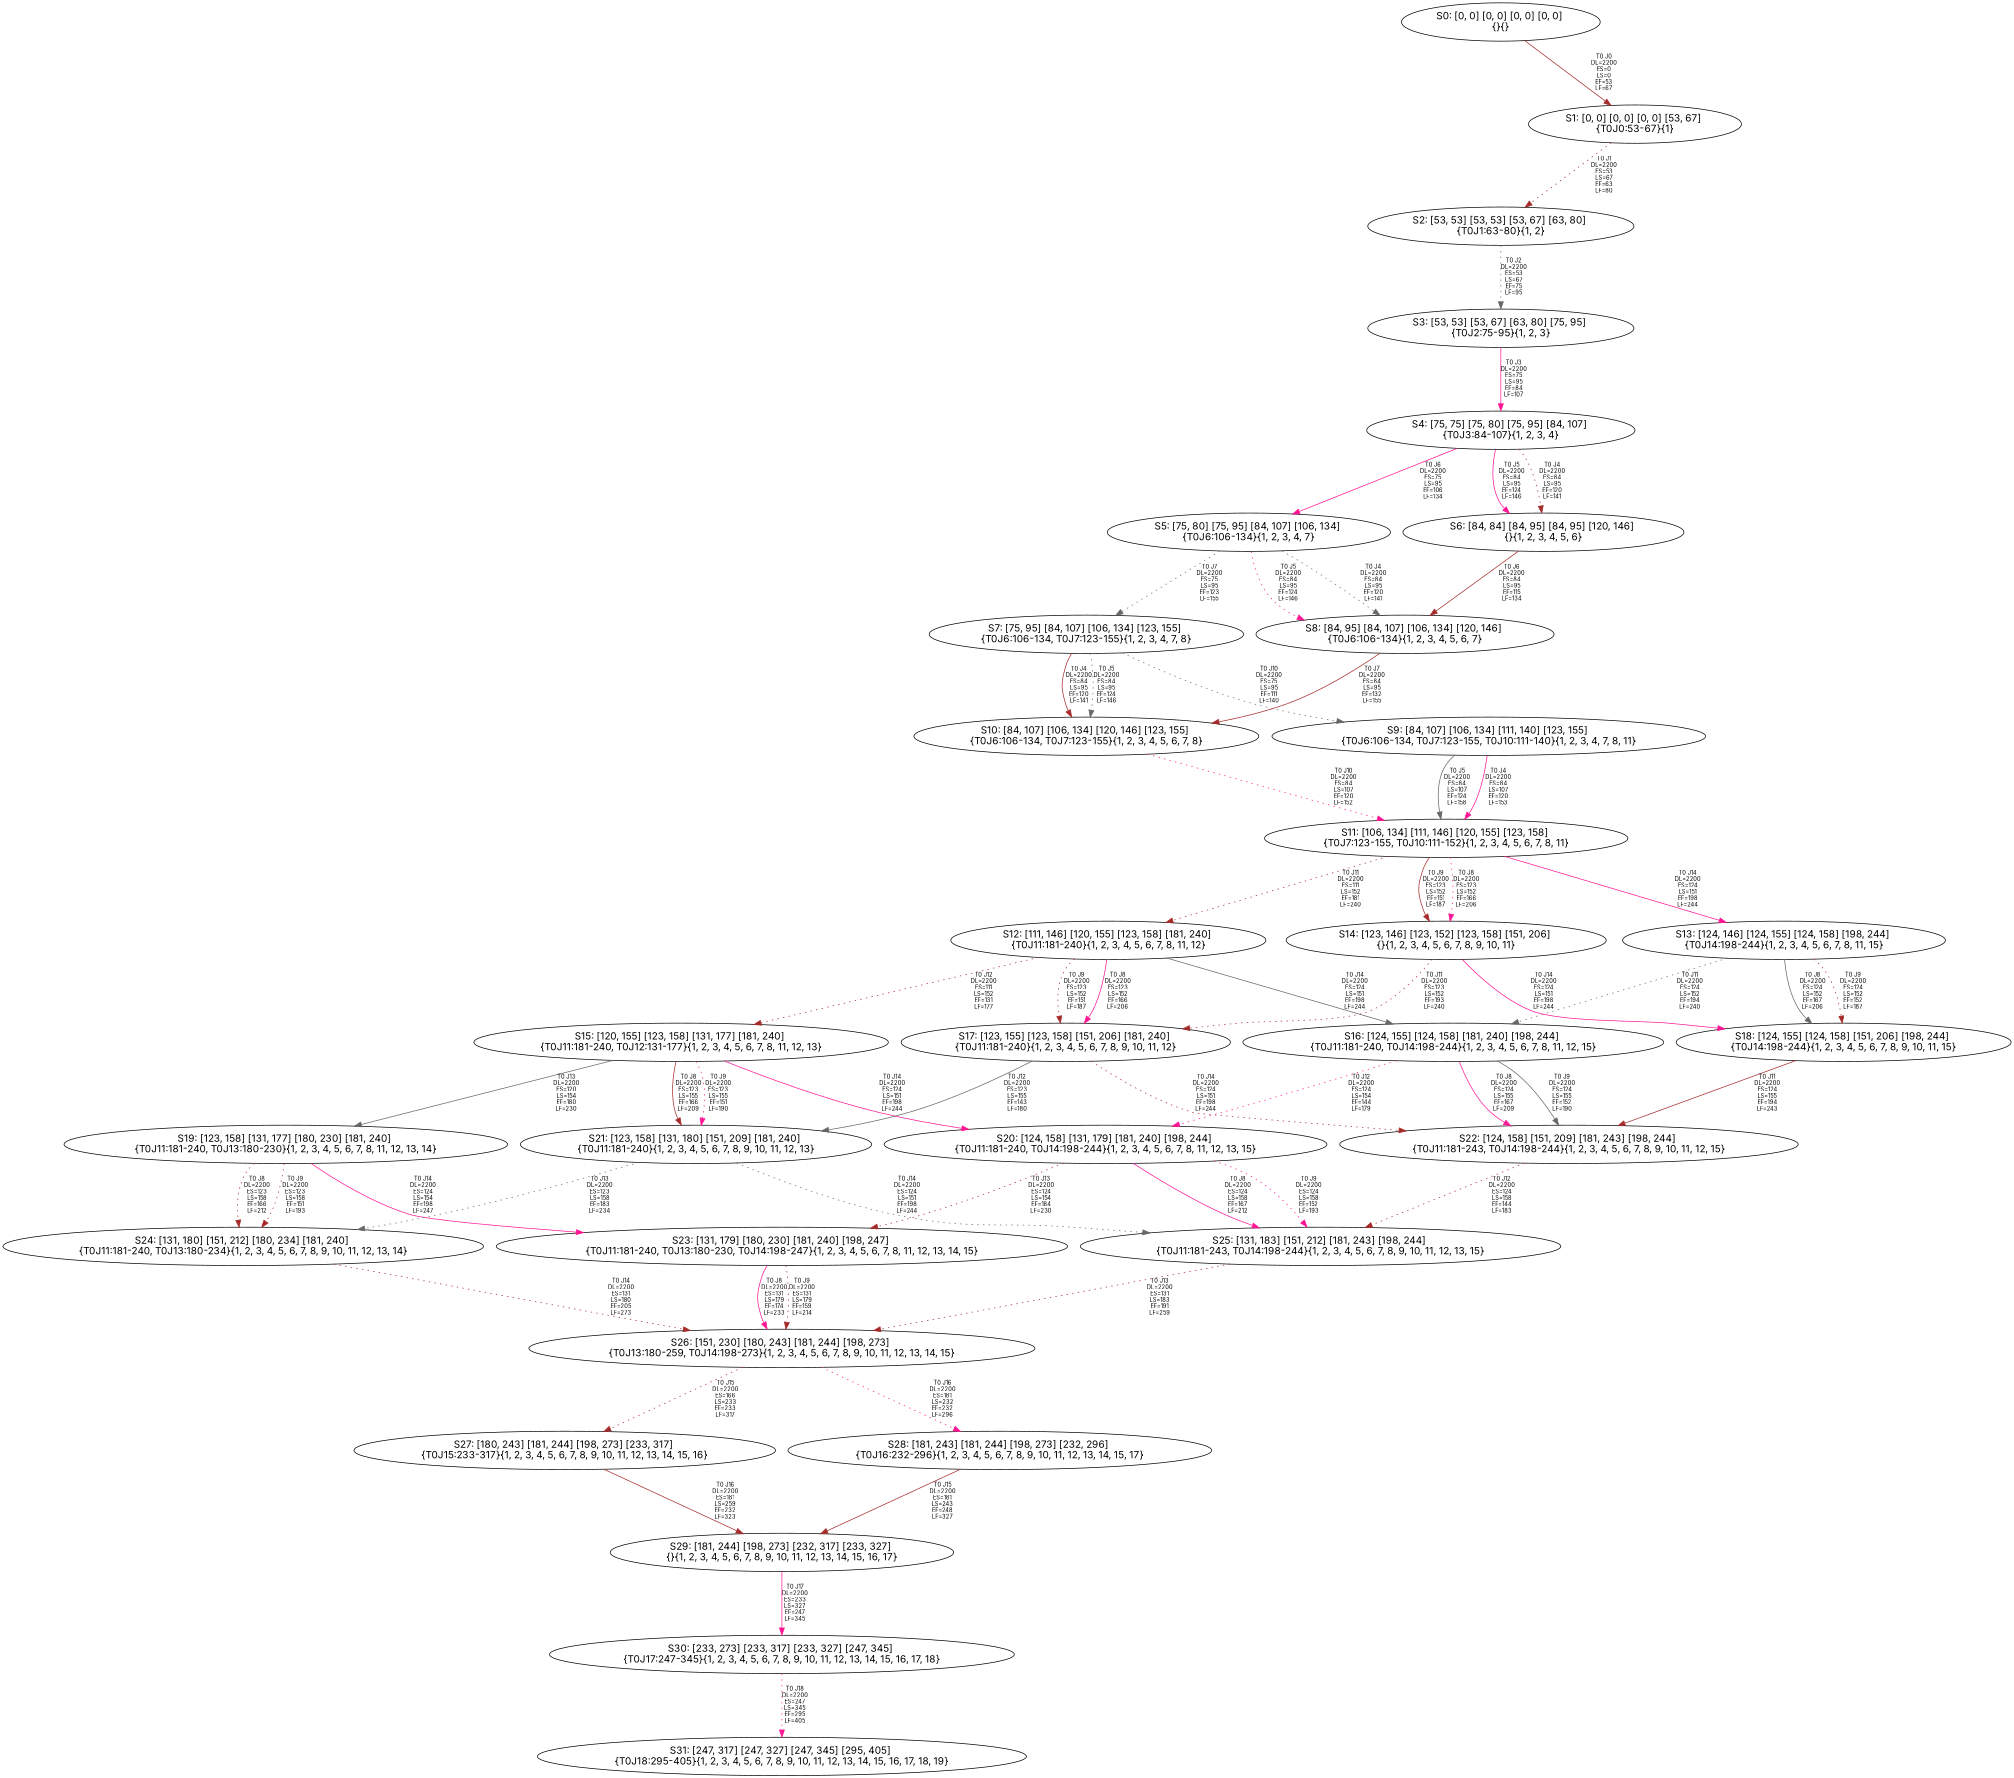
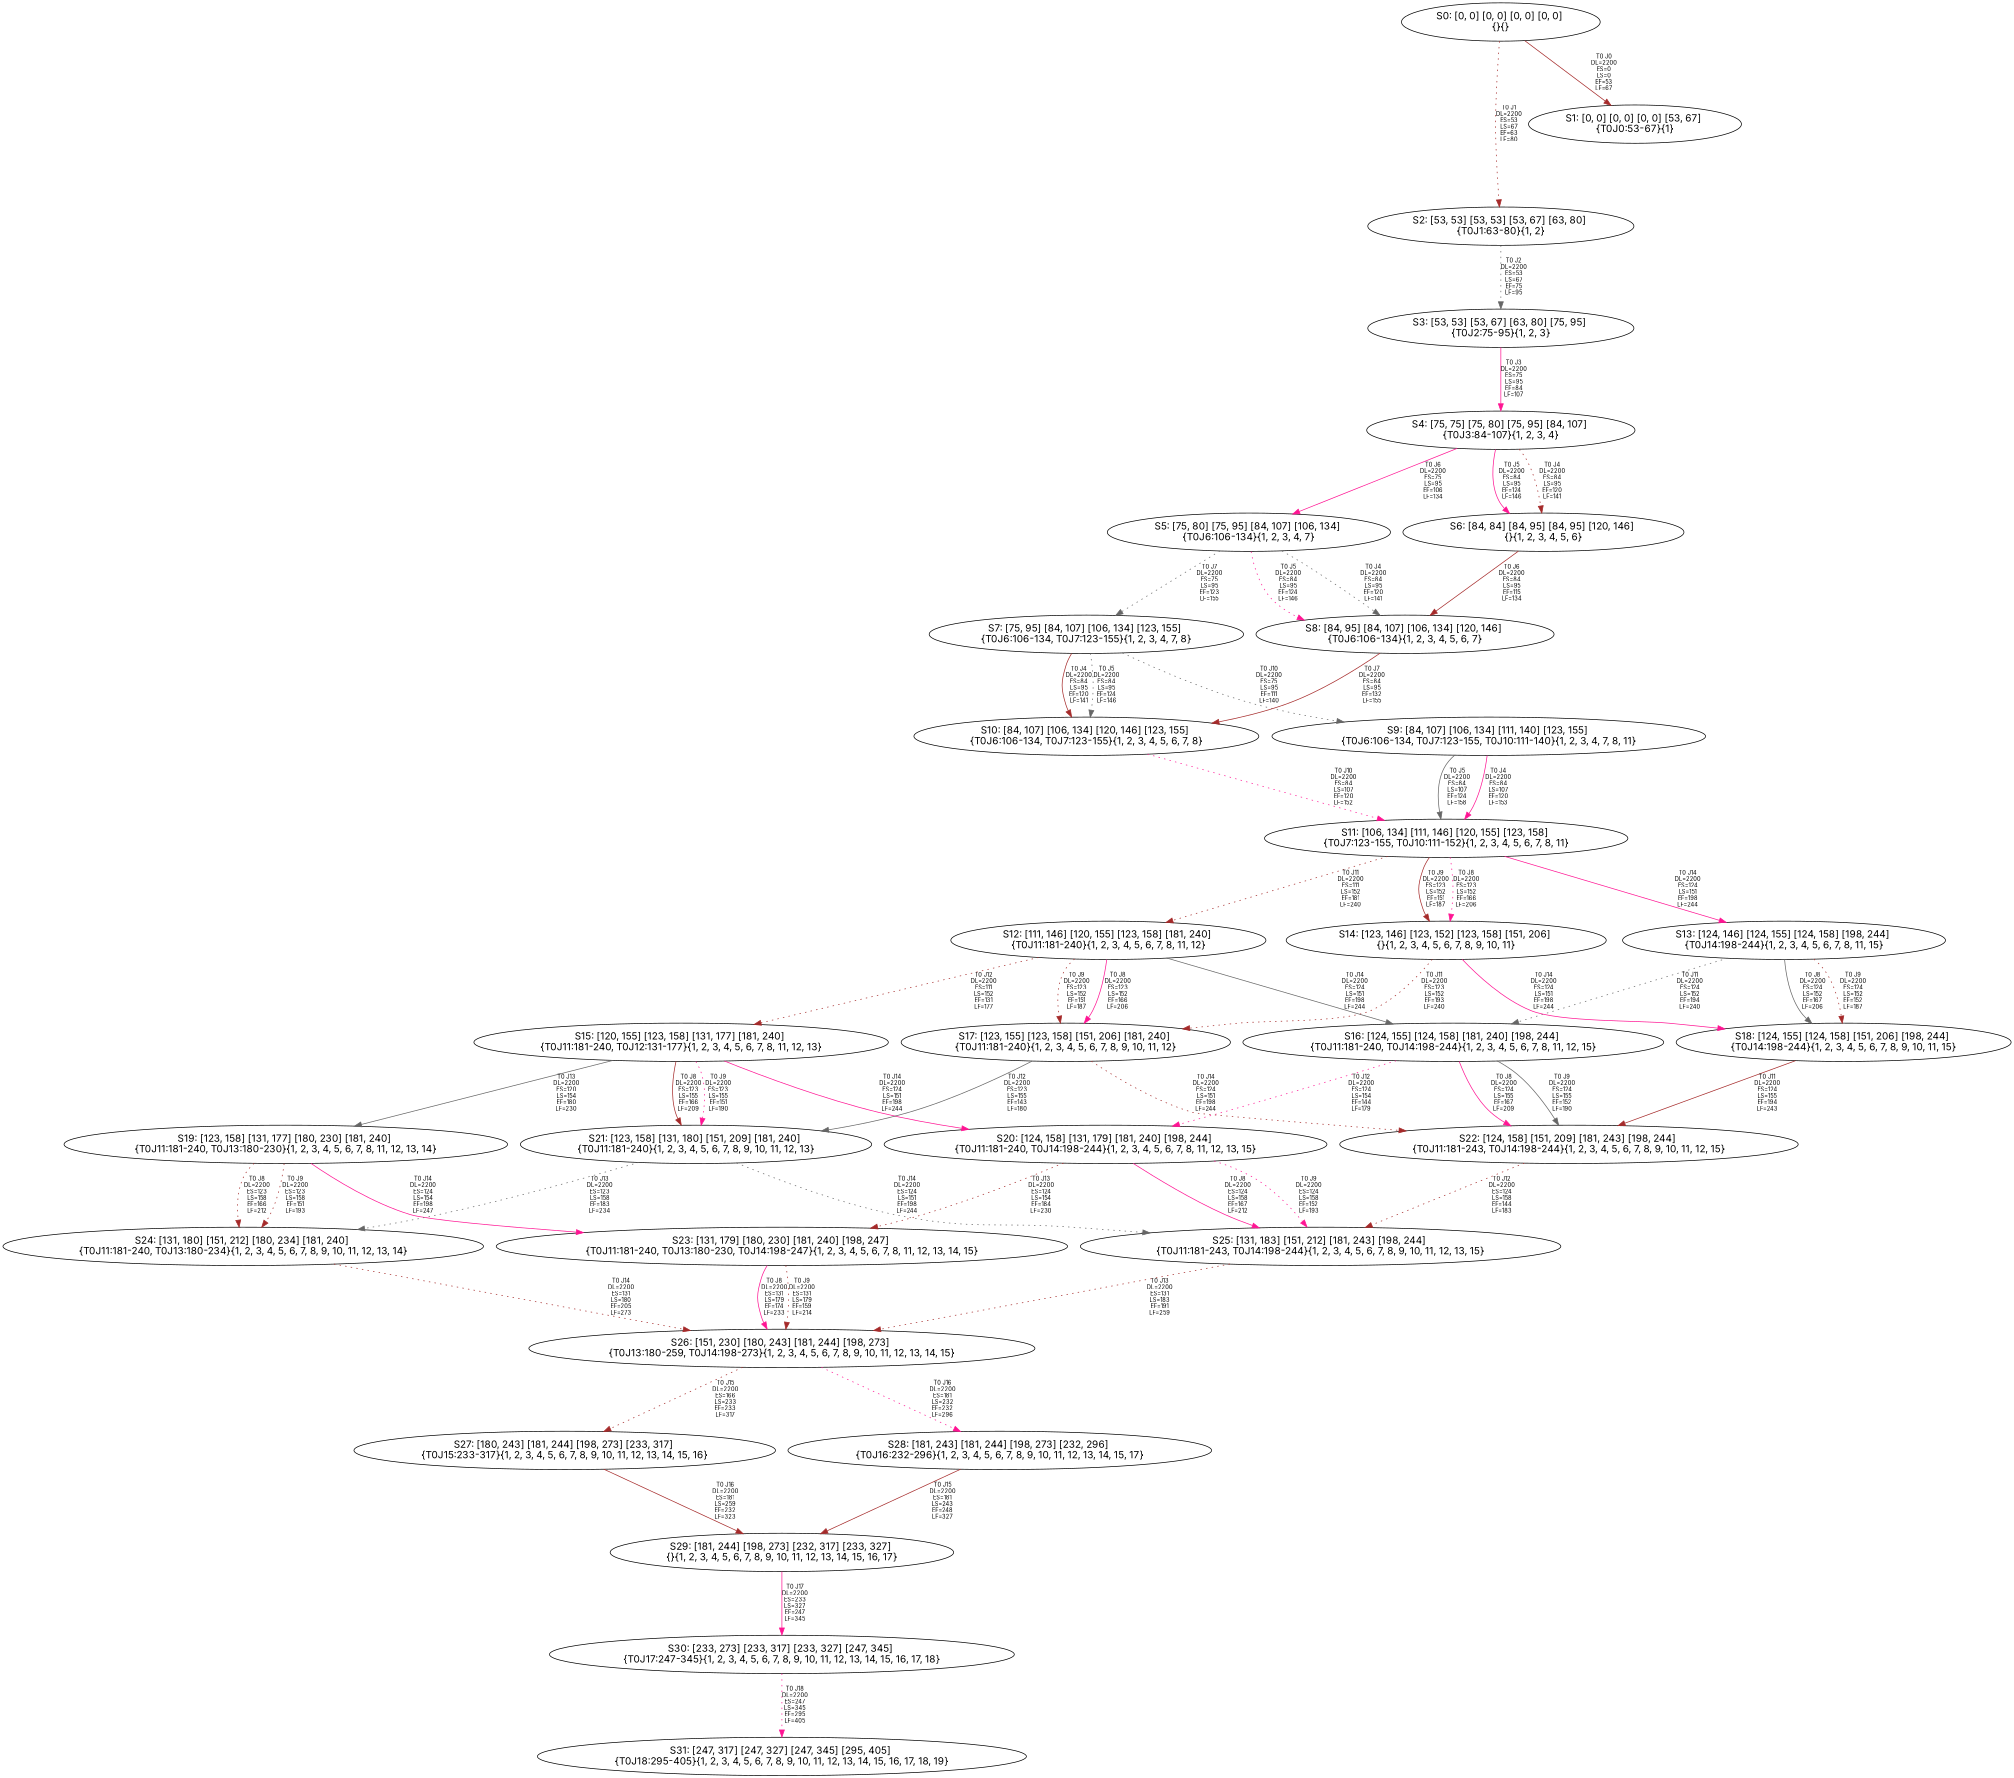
(1571, 173) -> (1496, 120)
